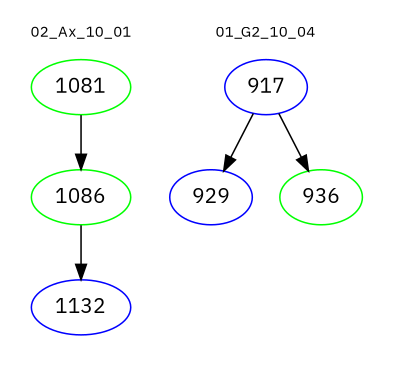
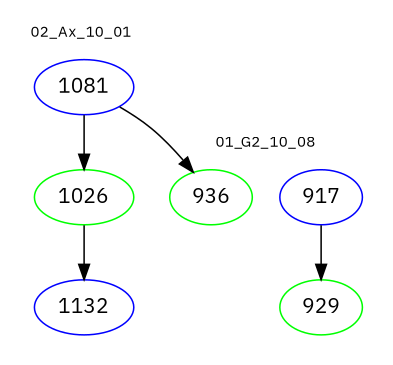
(266, 33) -> (266, 143)
(81, 87) -> (84, 87)
(290, 135) -> (168, 143)
(81, 197) -> (84, 197)
(211, 197) -> (321, 307)
